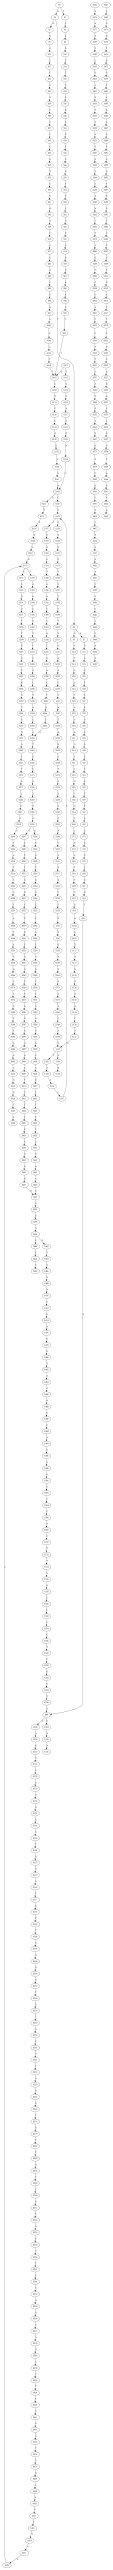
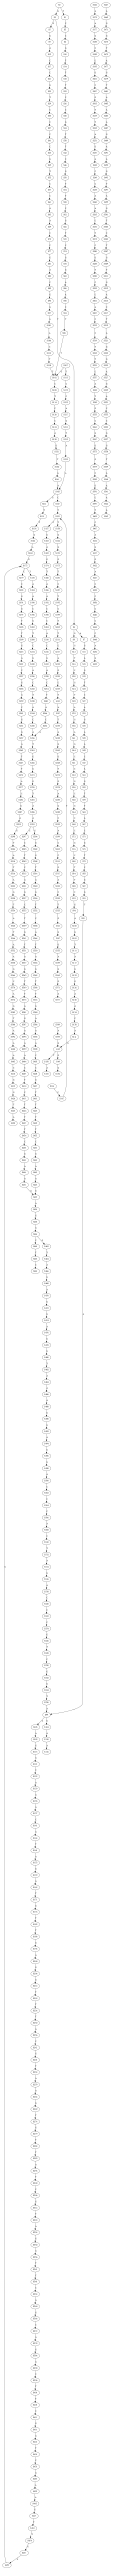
(58, 1012) -> none
(49, 1079) -> none
